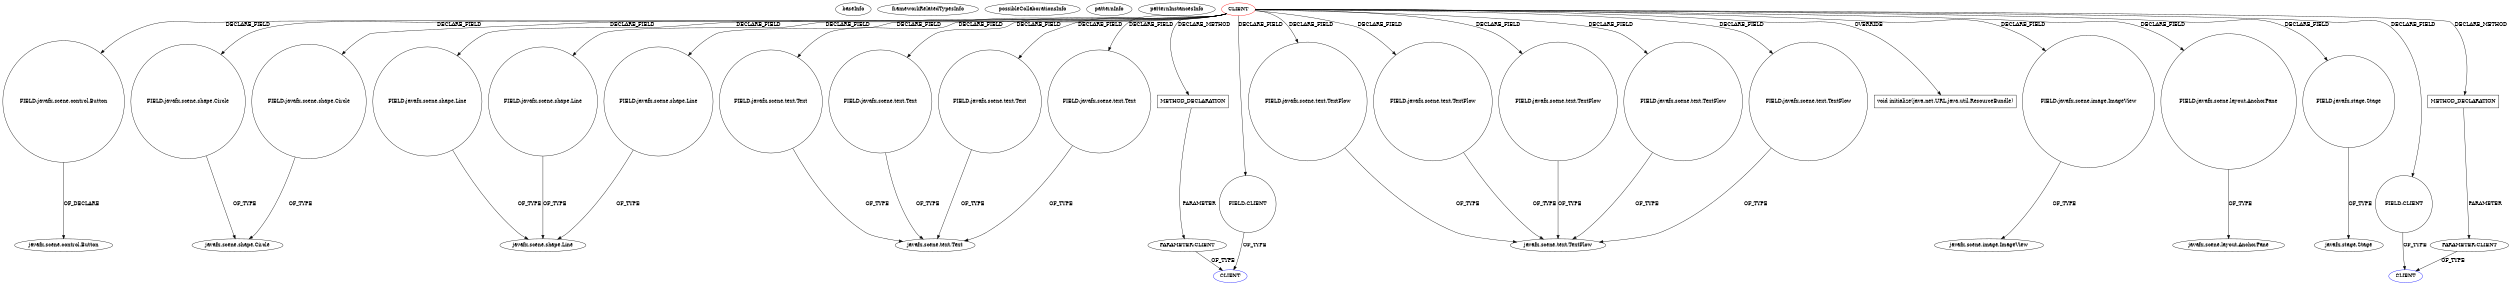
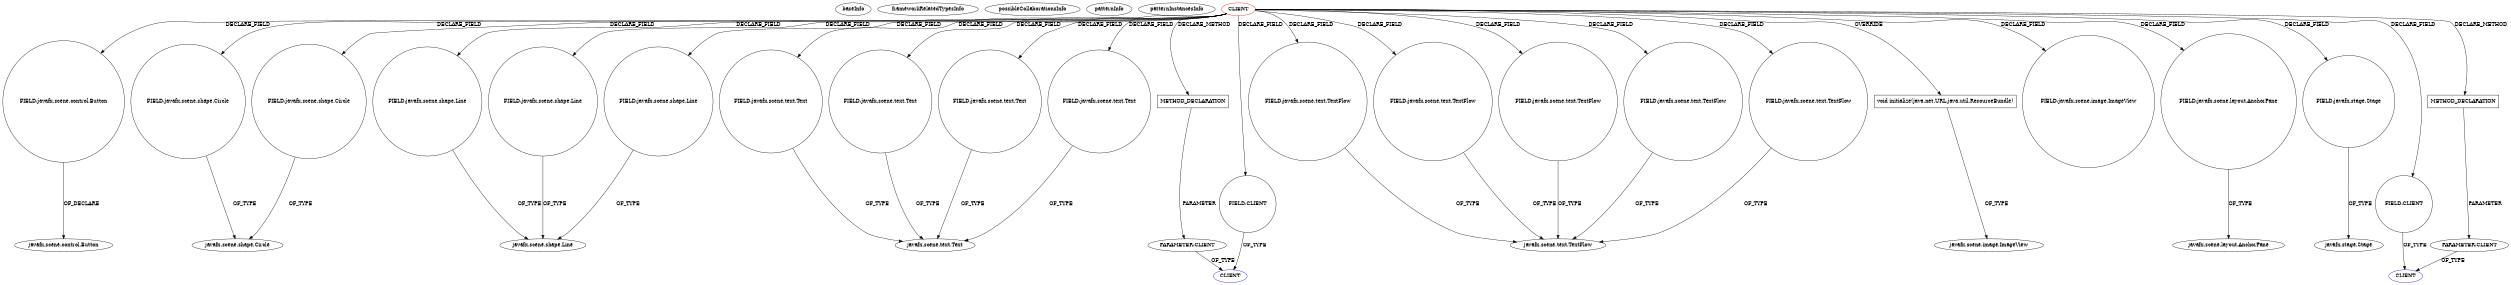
(2036, 202) -> (1967, 172)
